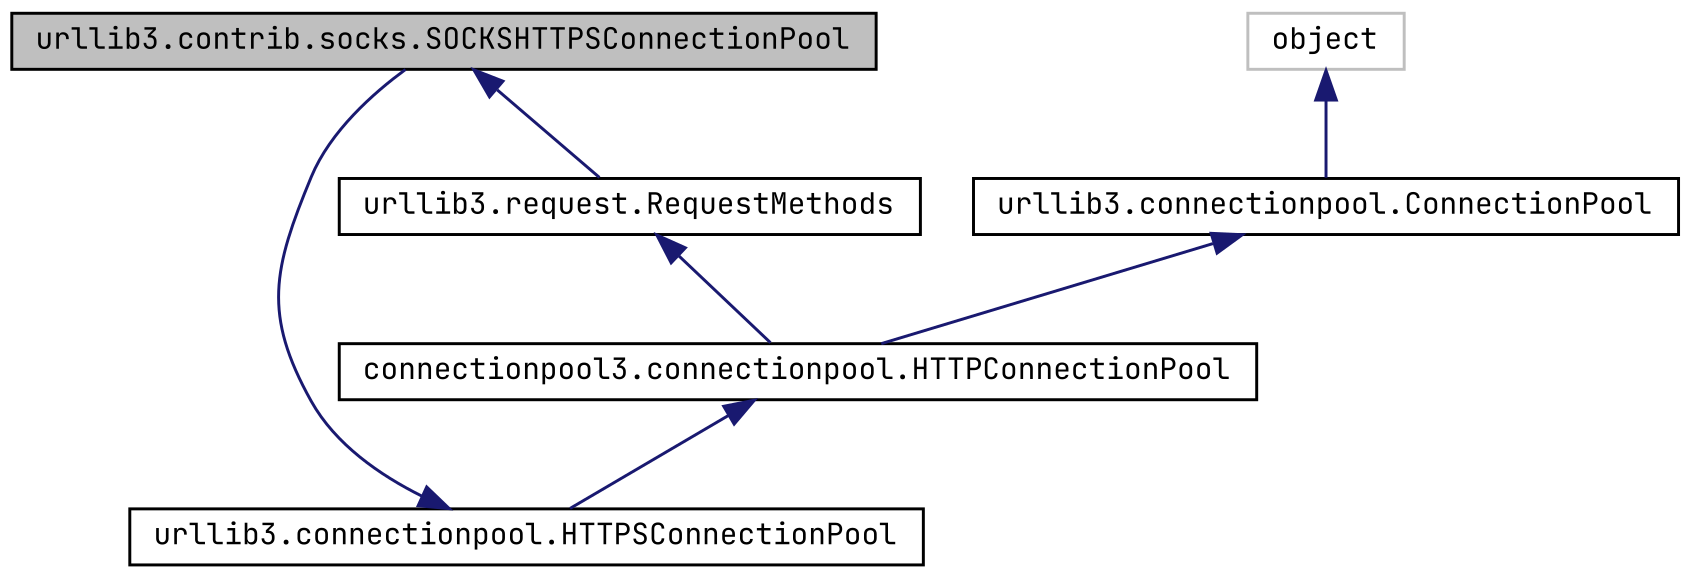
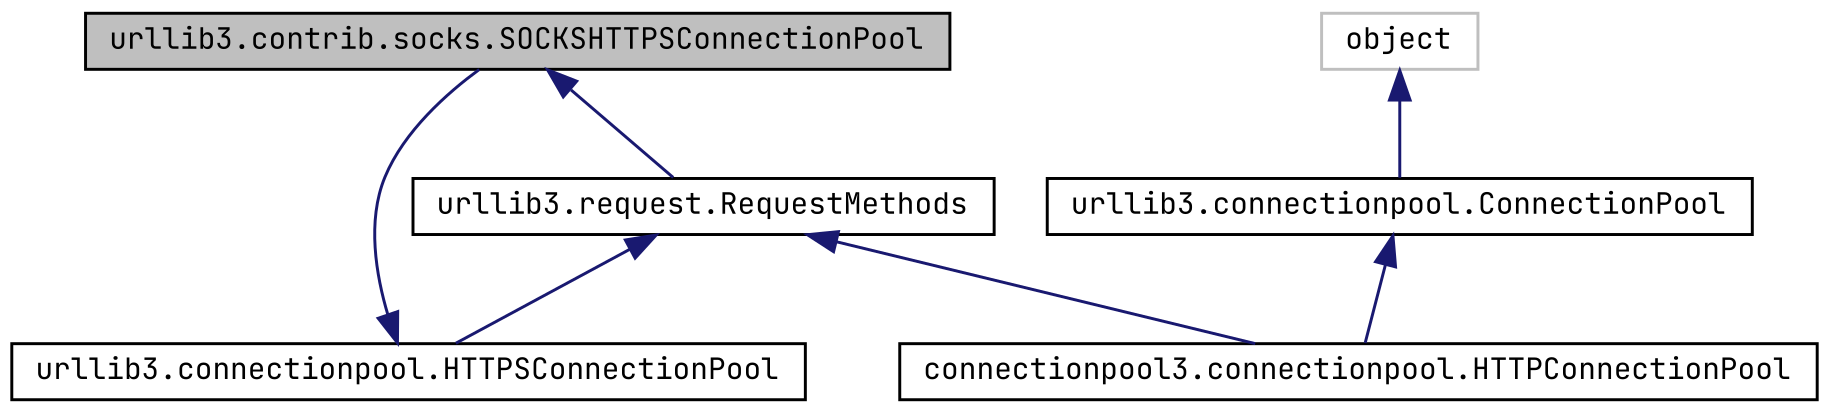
(649, 462) -> (543, 296)
